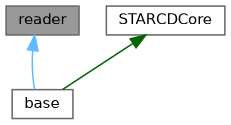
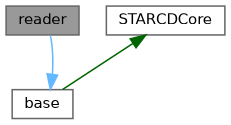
(32, 70) -> (53, 55)
